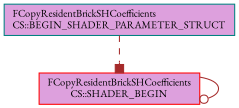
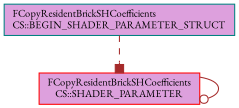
(119, 89) -> (119, 89)
